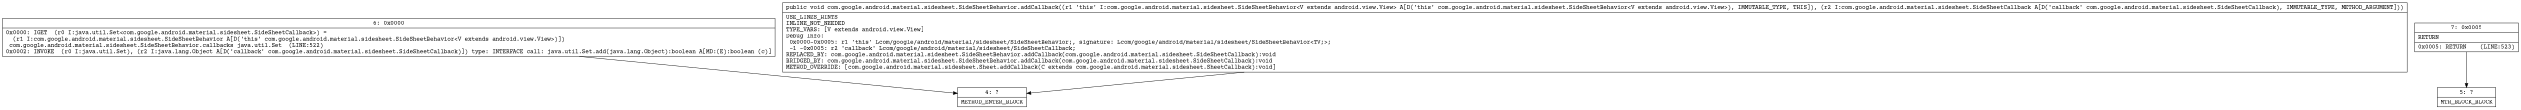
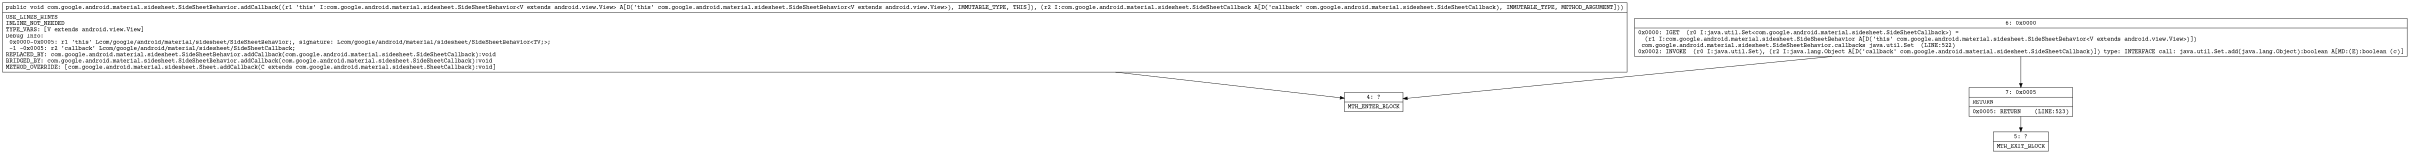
none -> (2021, 70)
(992, 102) -> (1374, 107)
(2467, 102) -> (2021, 146)
